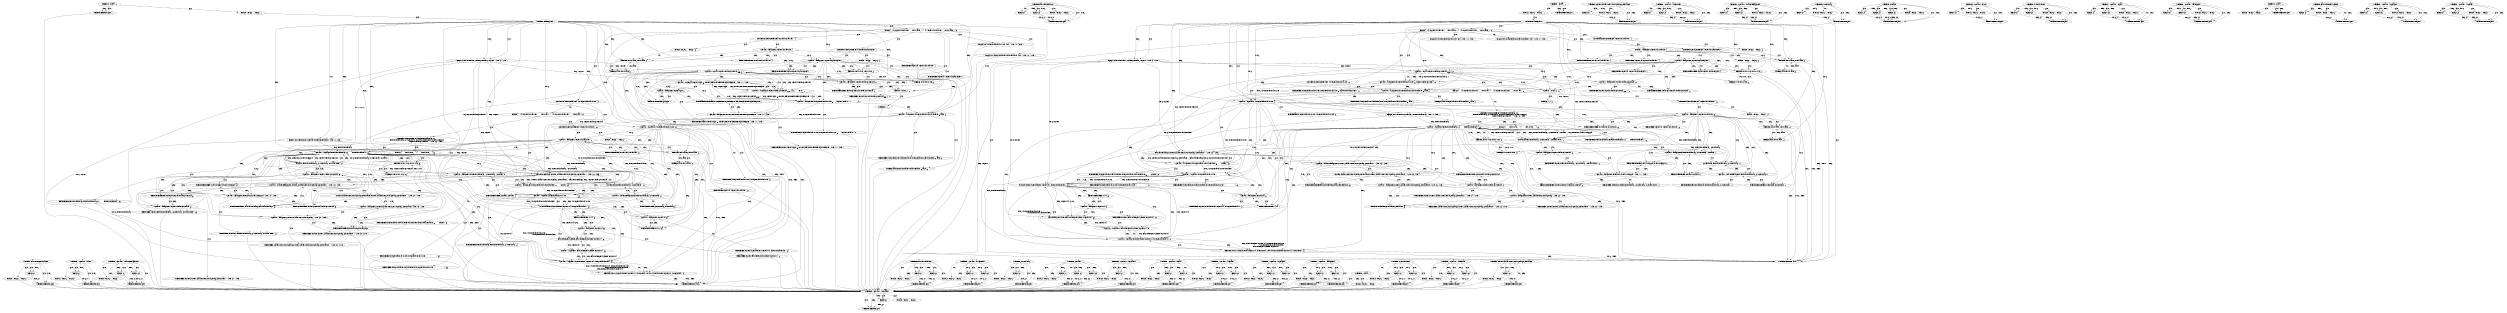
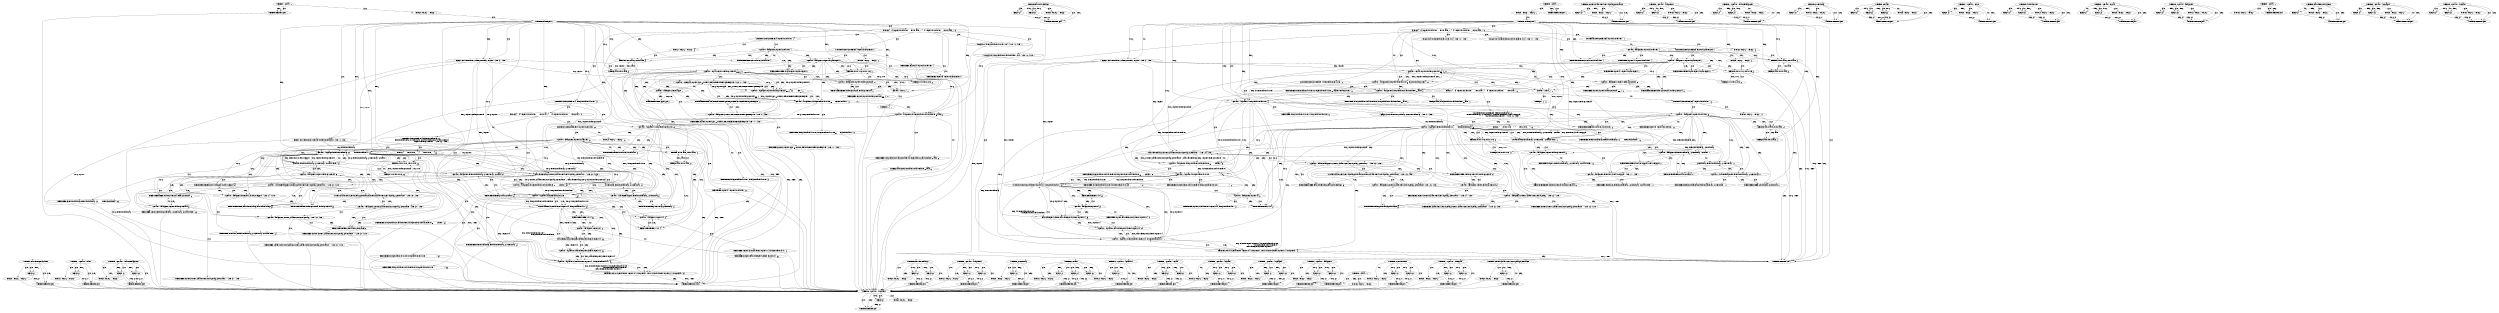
(670, 96) -> (670, 96)
